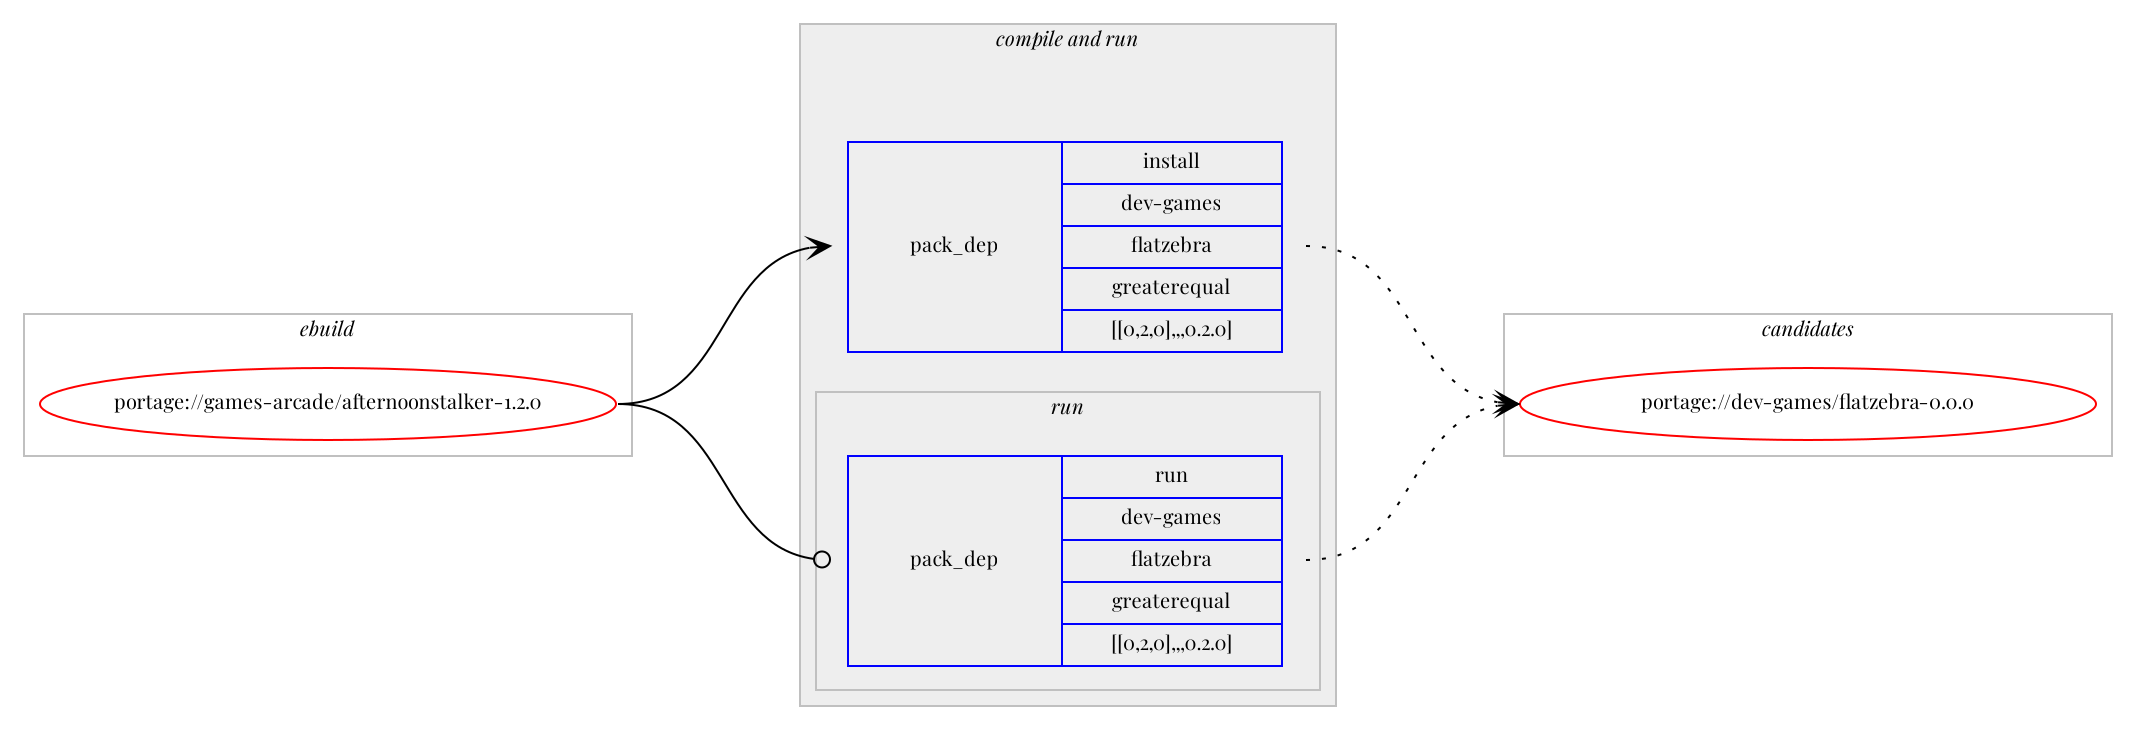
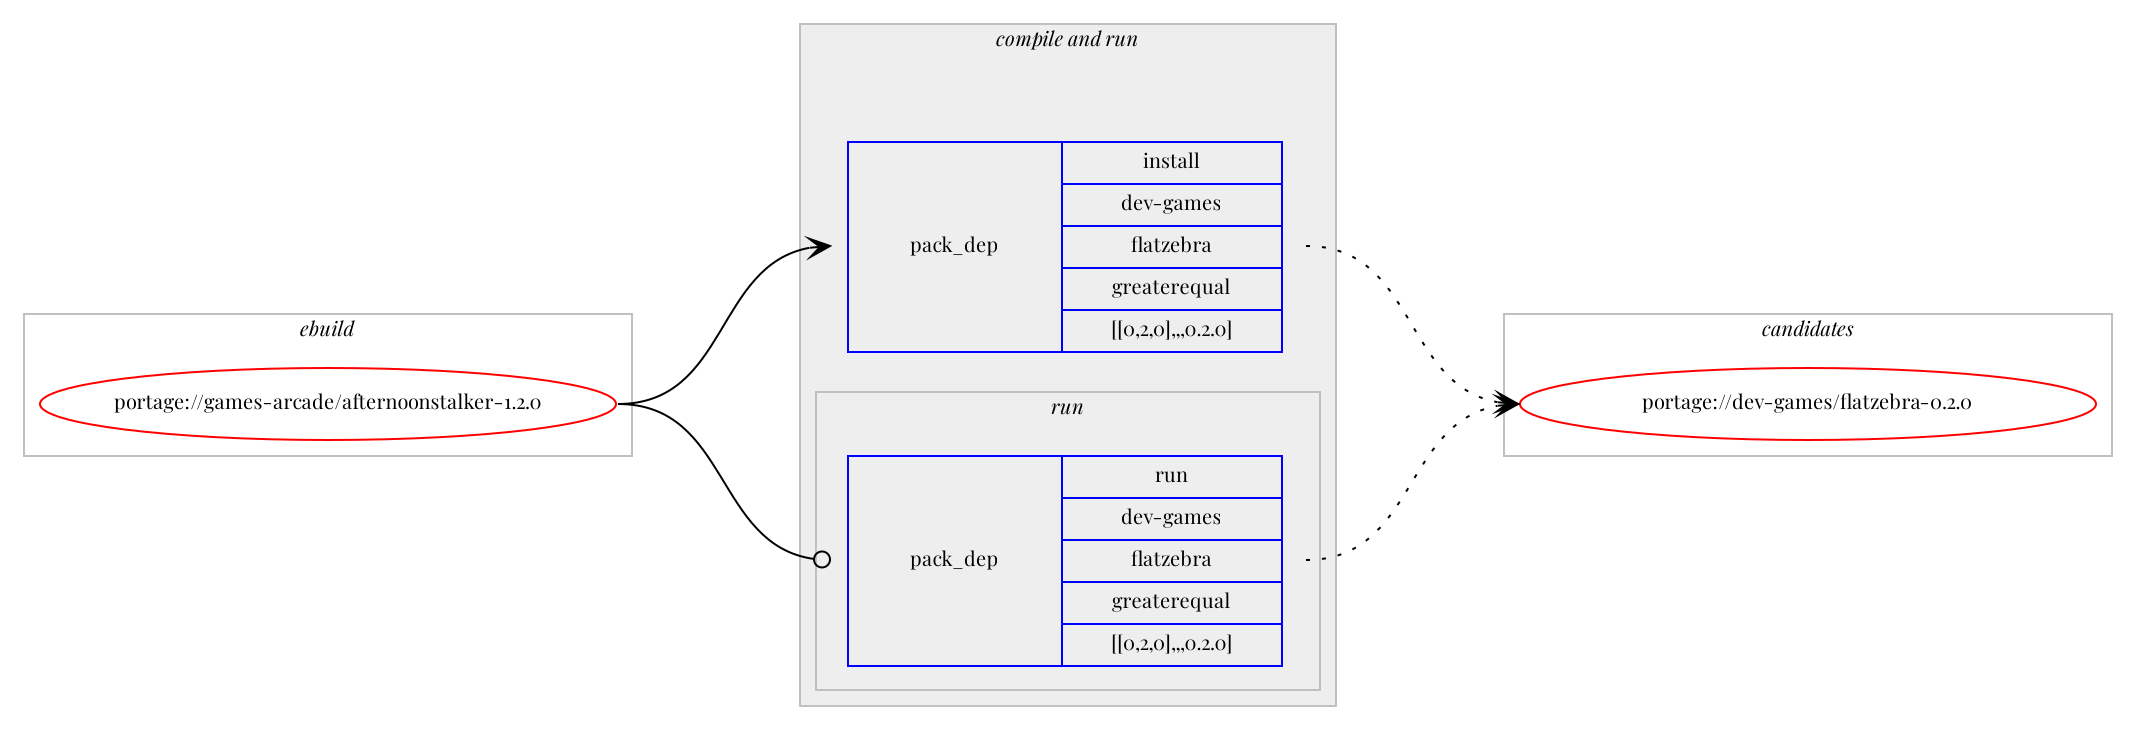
(1808, 404) -> (1808, 404)
